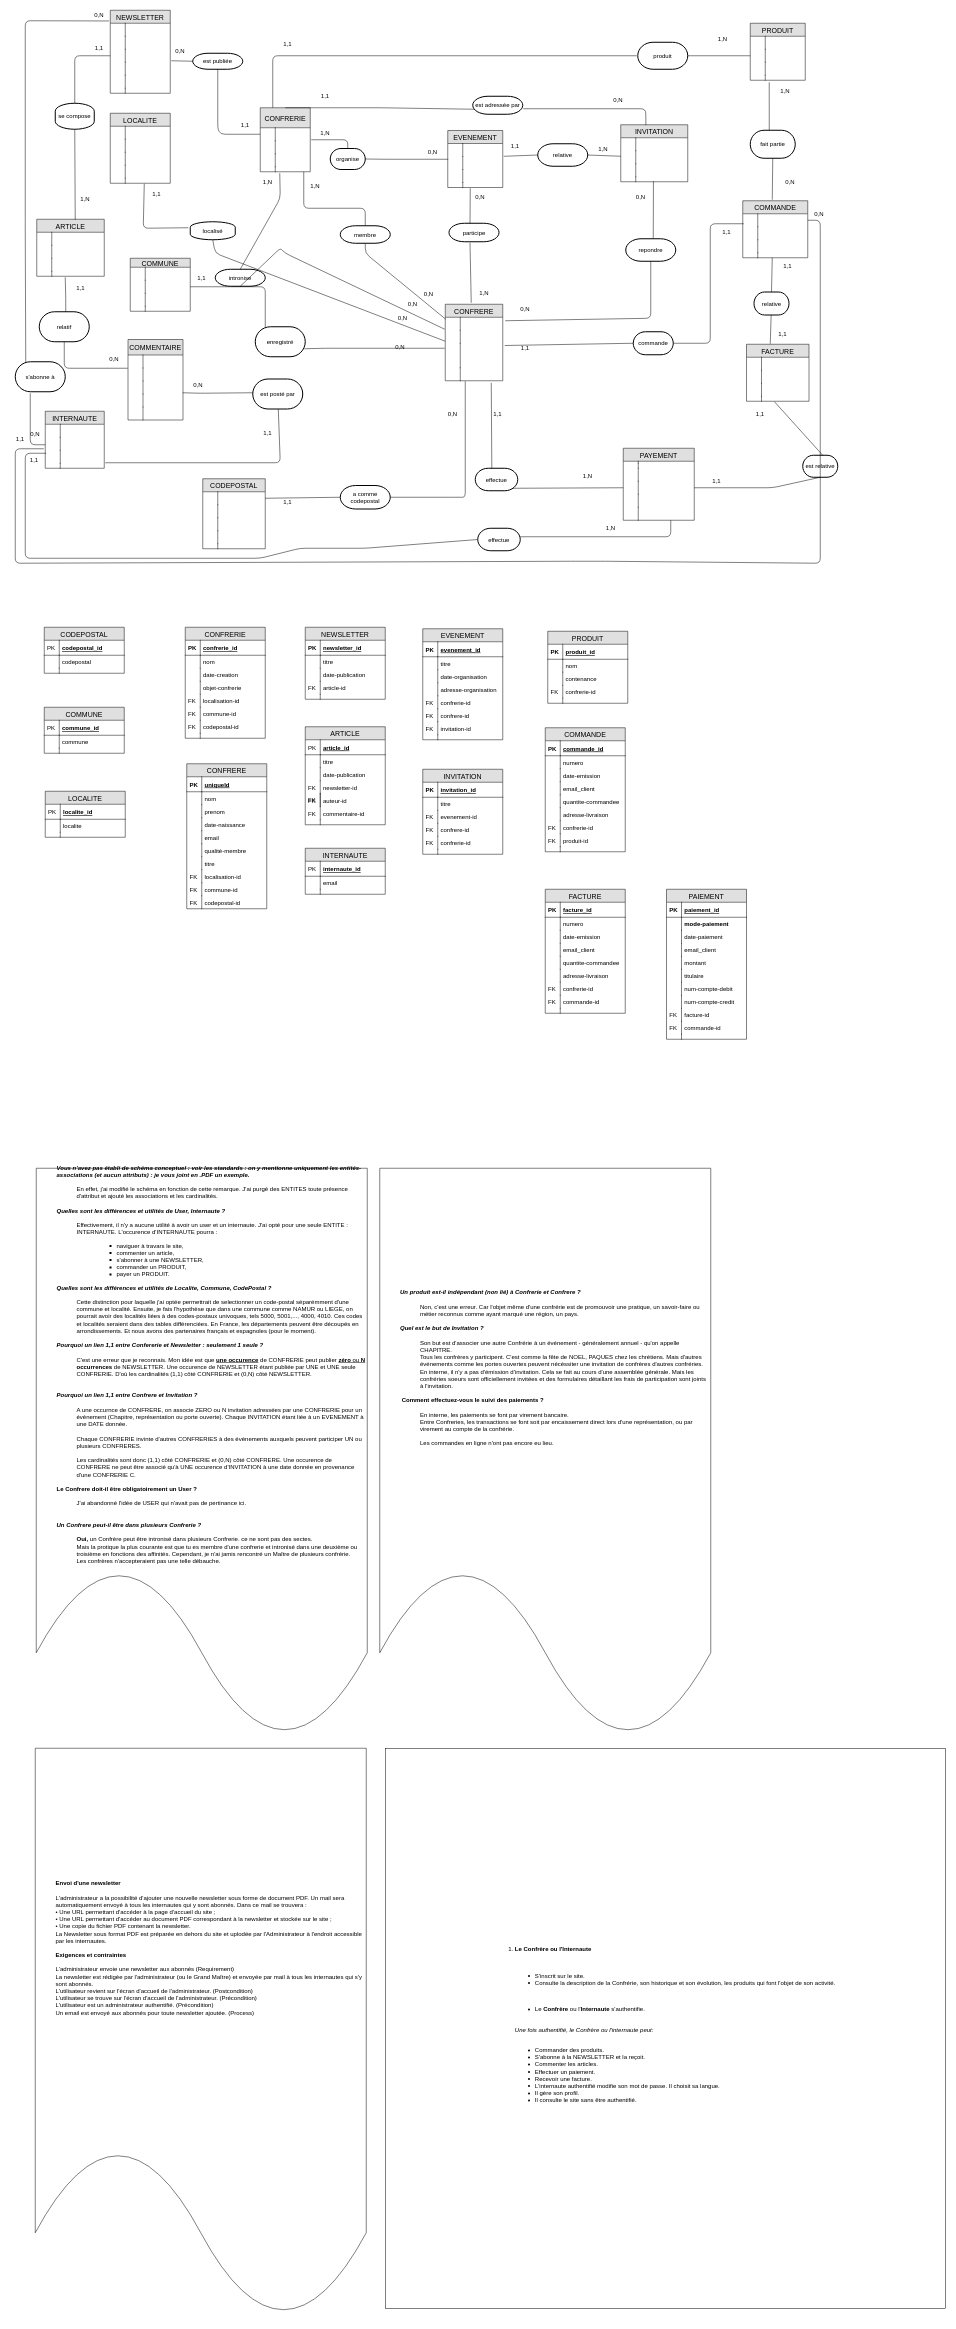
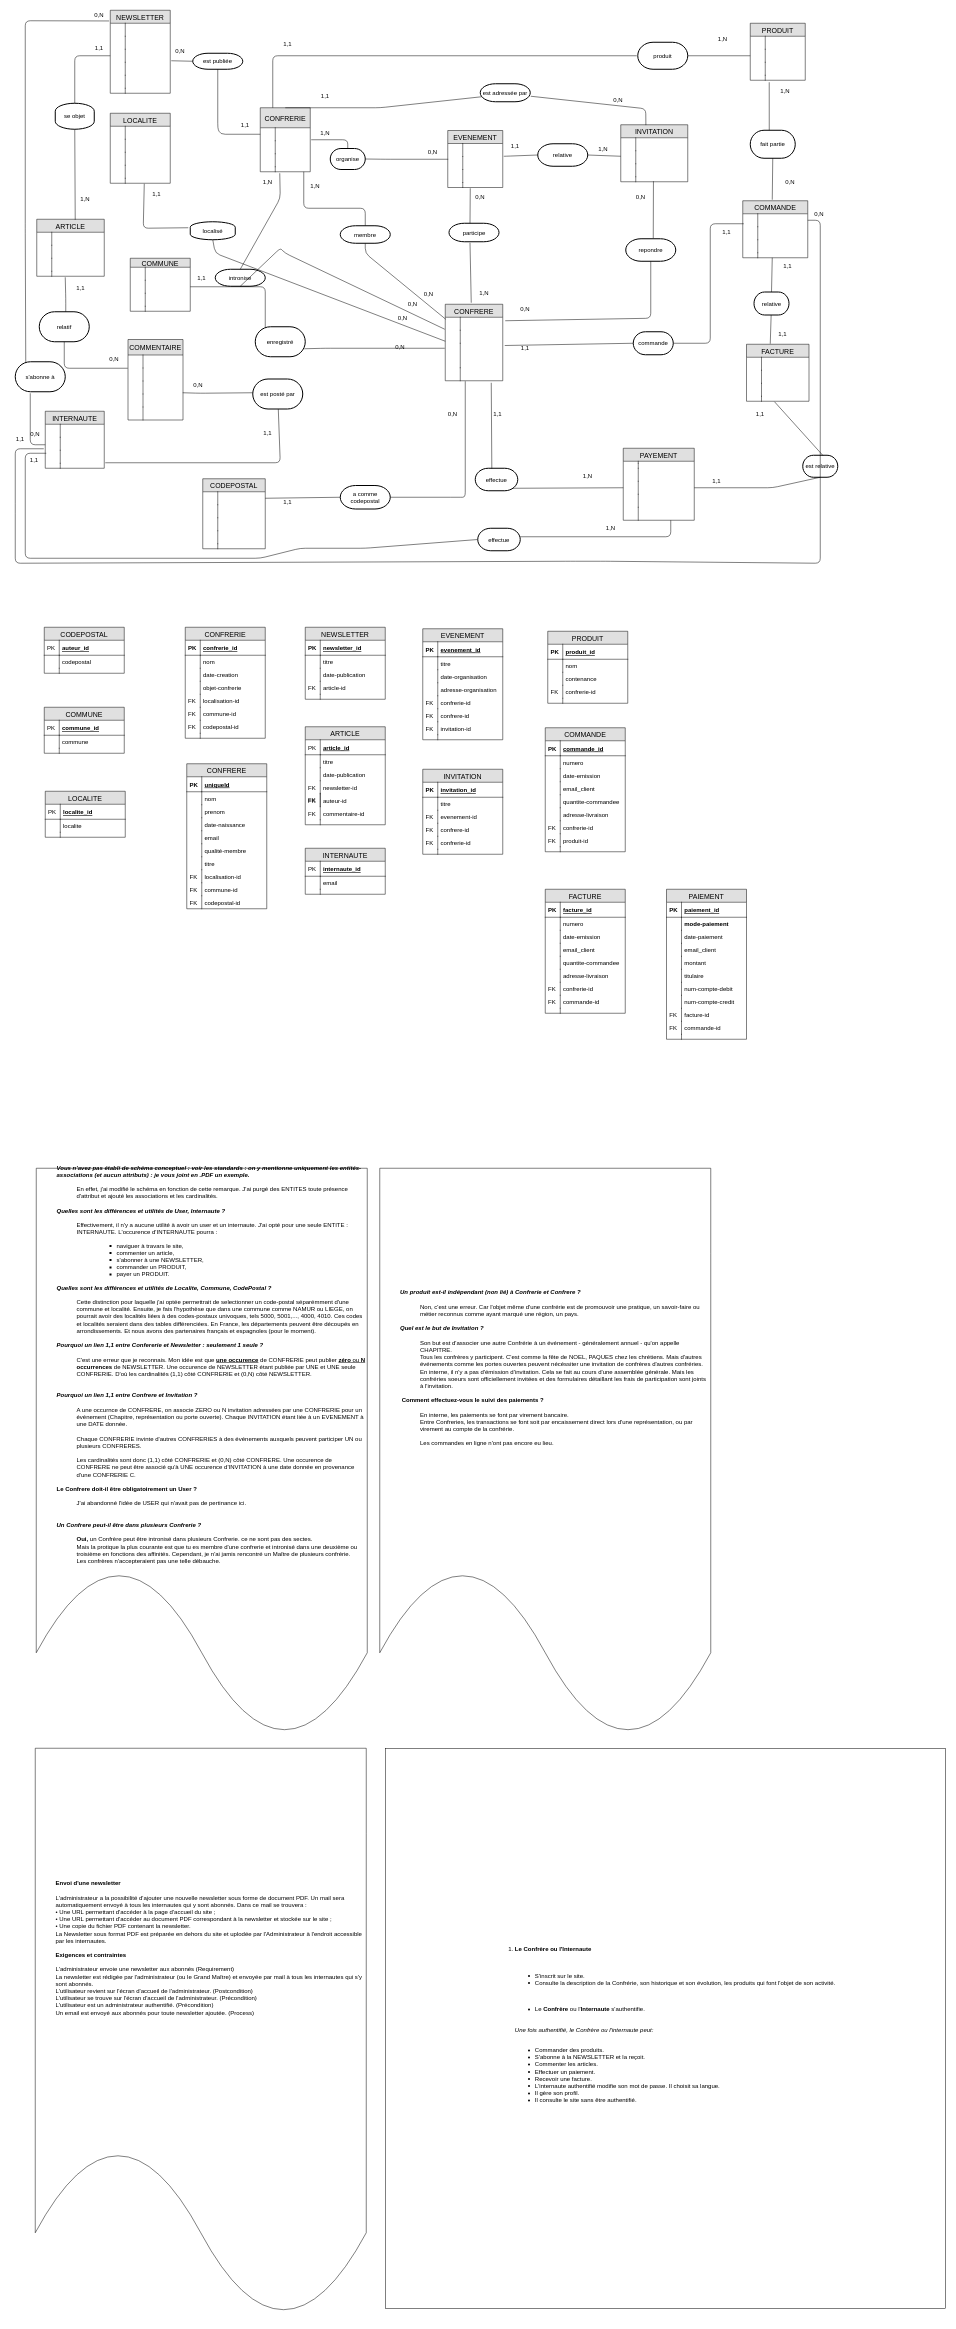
(498, 105) -> (505, 93)
(75, 116) -> (75, 116)
(82, 648) -> (76, 648)
